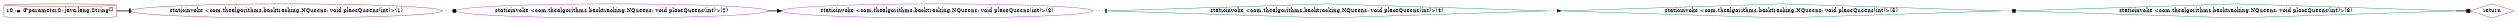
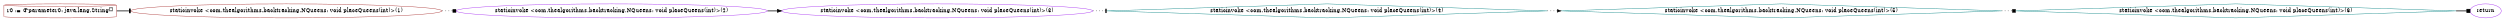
(2492, 11) -> (2486, 11)
